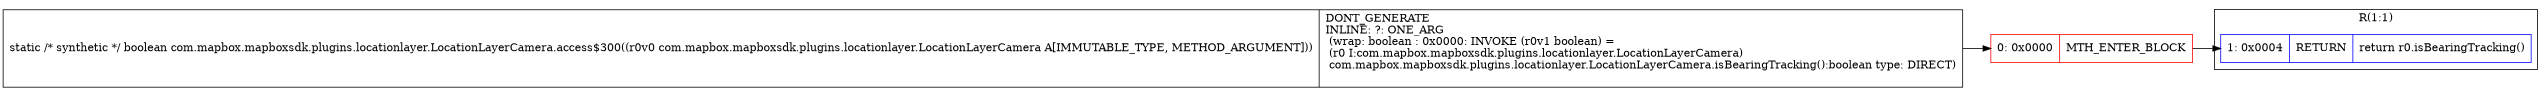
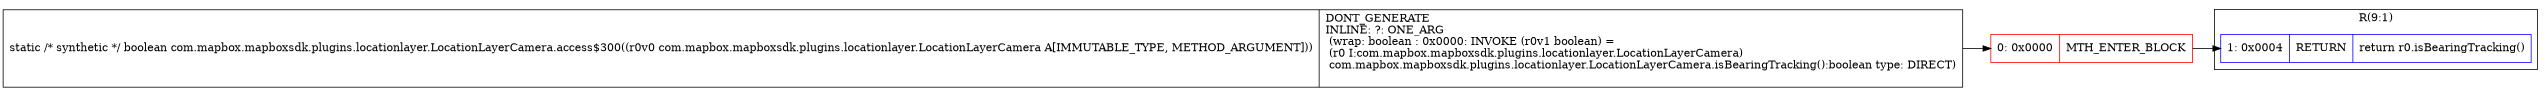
(2376, 18) -> (2376, 18)
